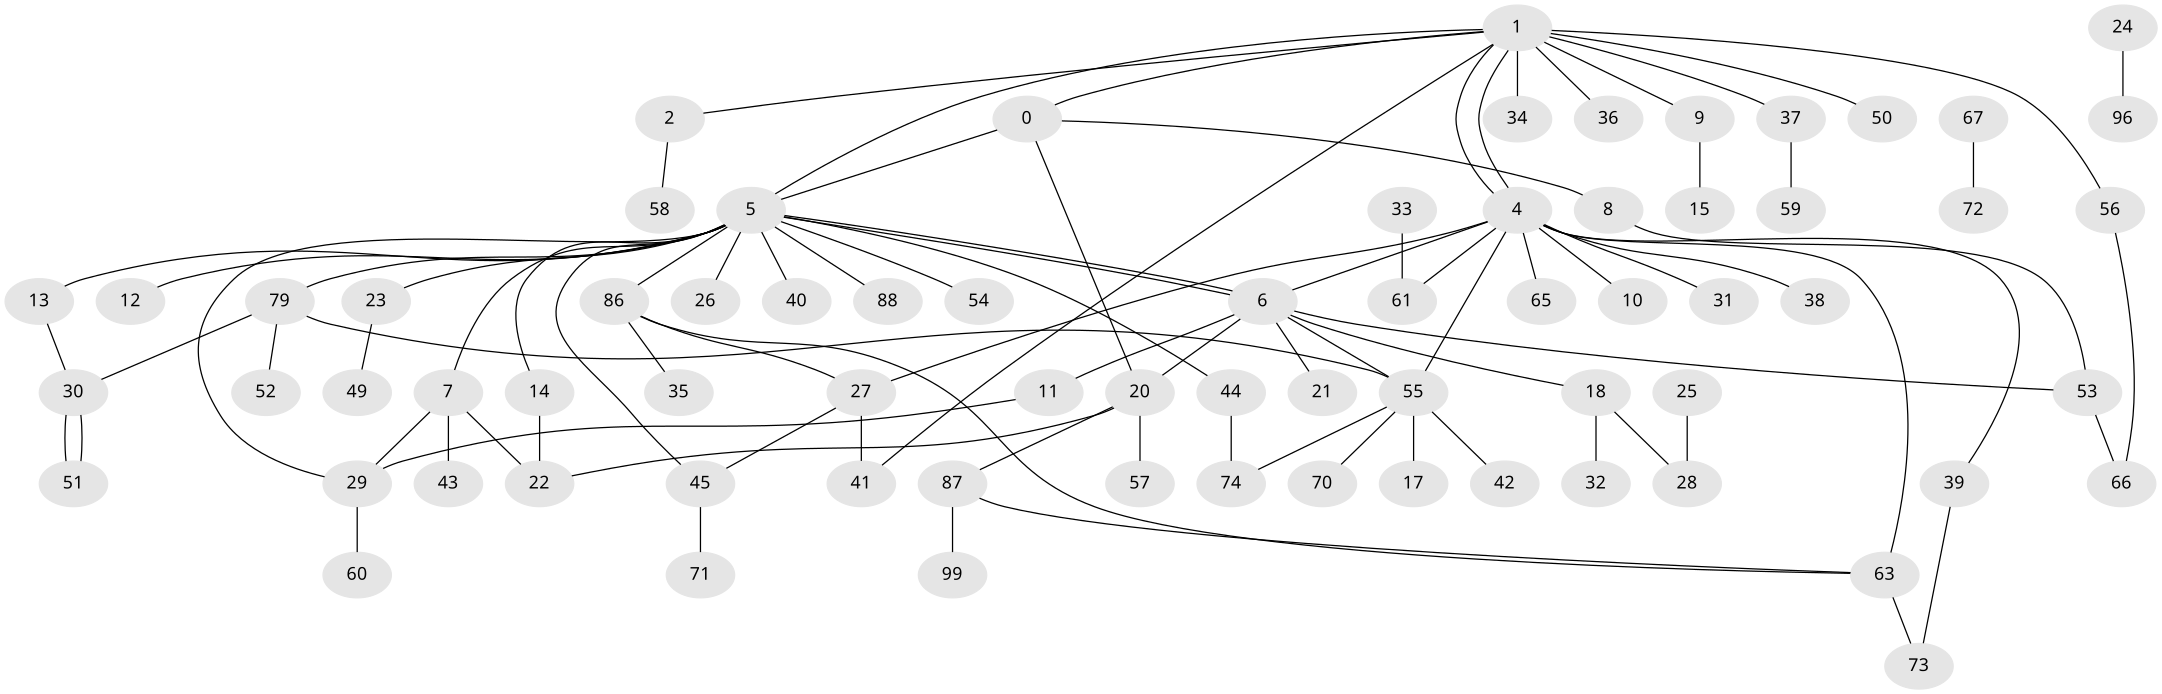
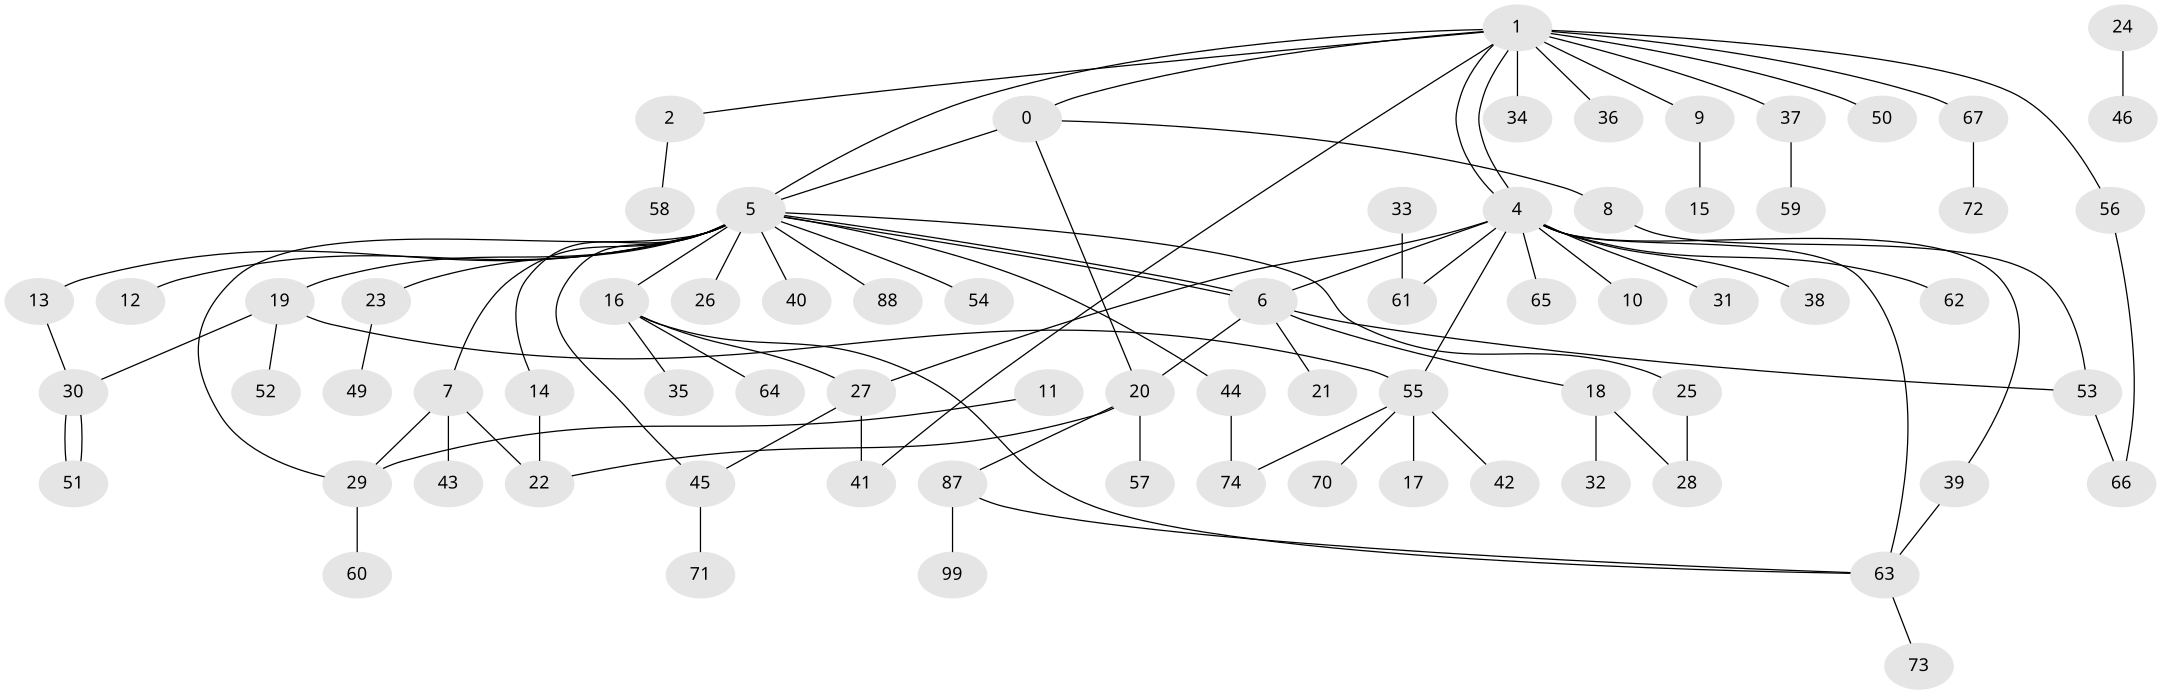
none -> (1752, 56)
(2123, 119) -> (2123, 119)
none -> (1237, 258)
(280, 301) -> (280, 301)
(614, 301) -> (614, 301)
none -> (1954, 301)
(1338, 347) -> none
(1147, 349) -> none
none -> (770, 393)
(1937, 575) -> (1920, 529)
